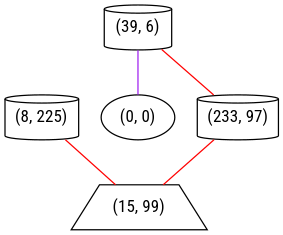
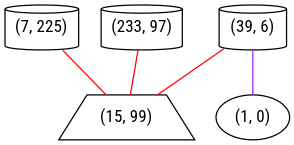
(188, 72) -> (191, 72)
(42, 117) -> (42, 27)
(138, 117) -> (253, 117)
